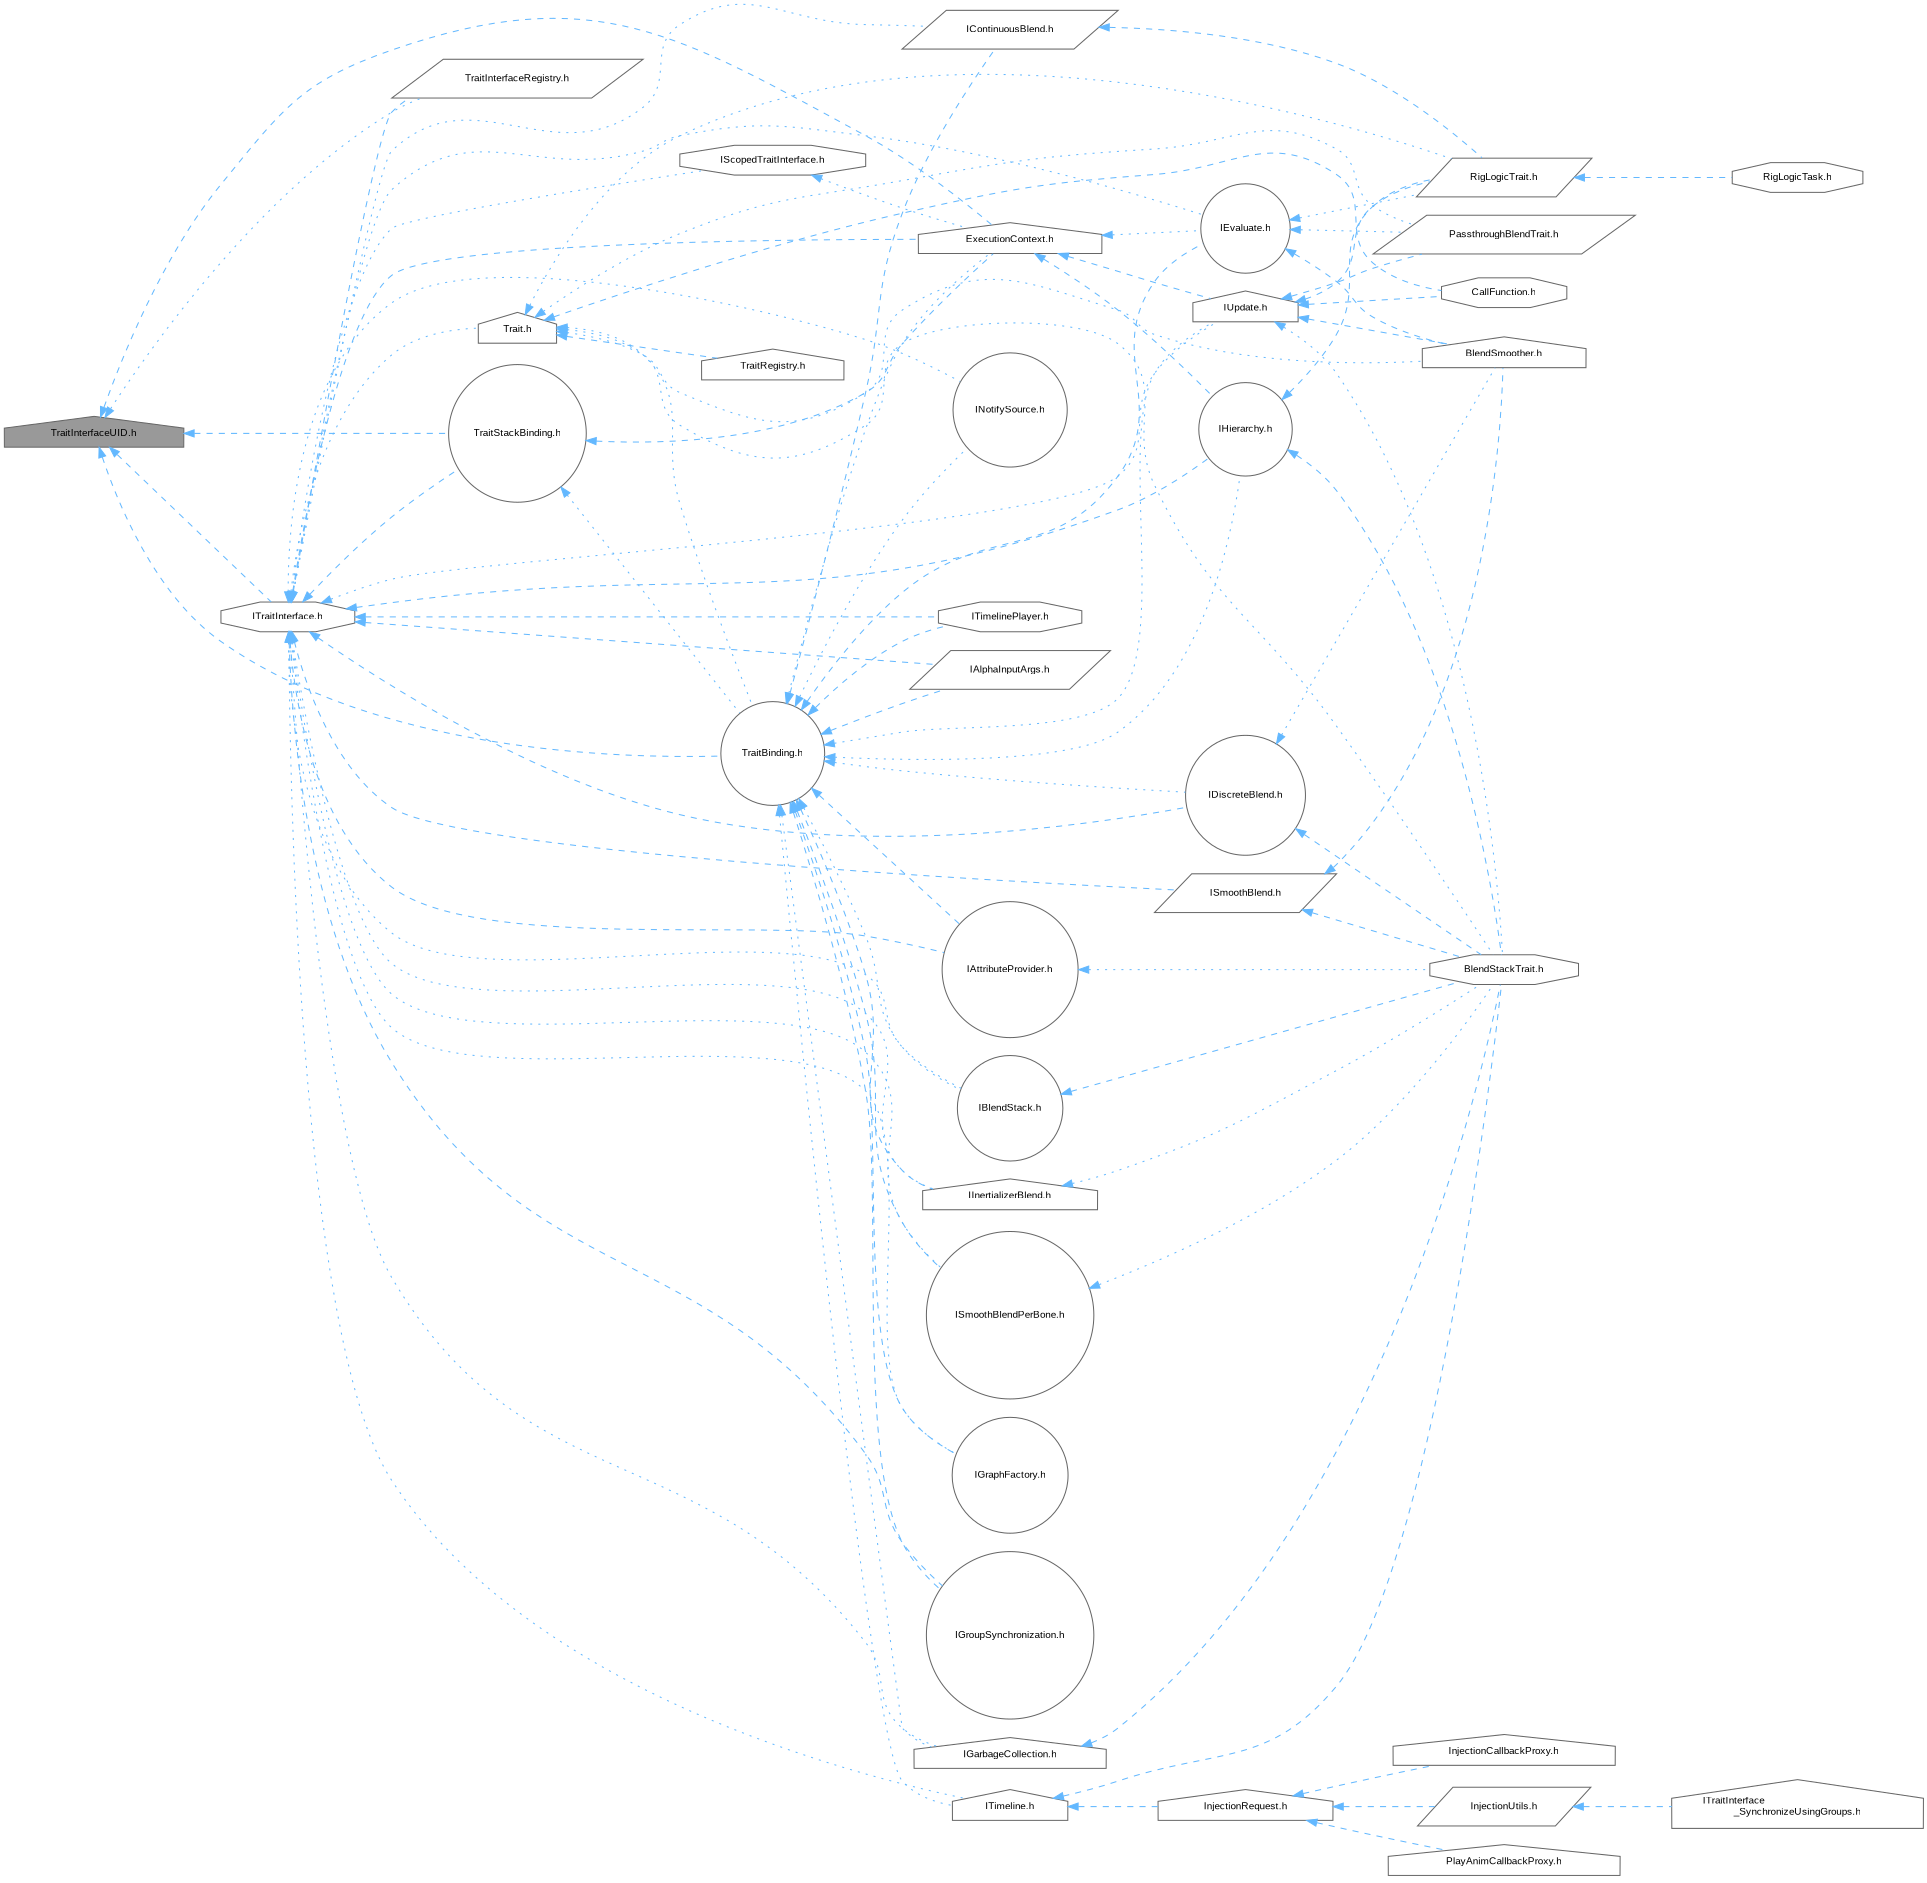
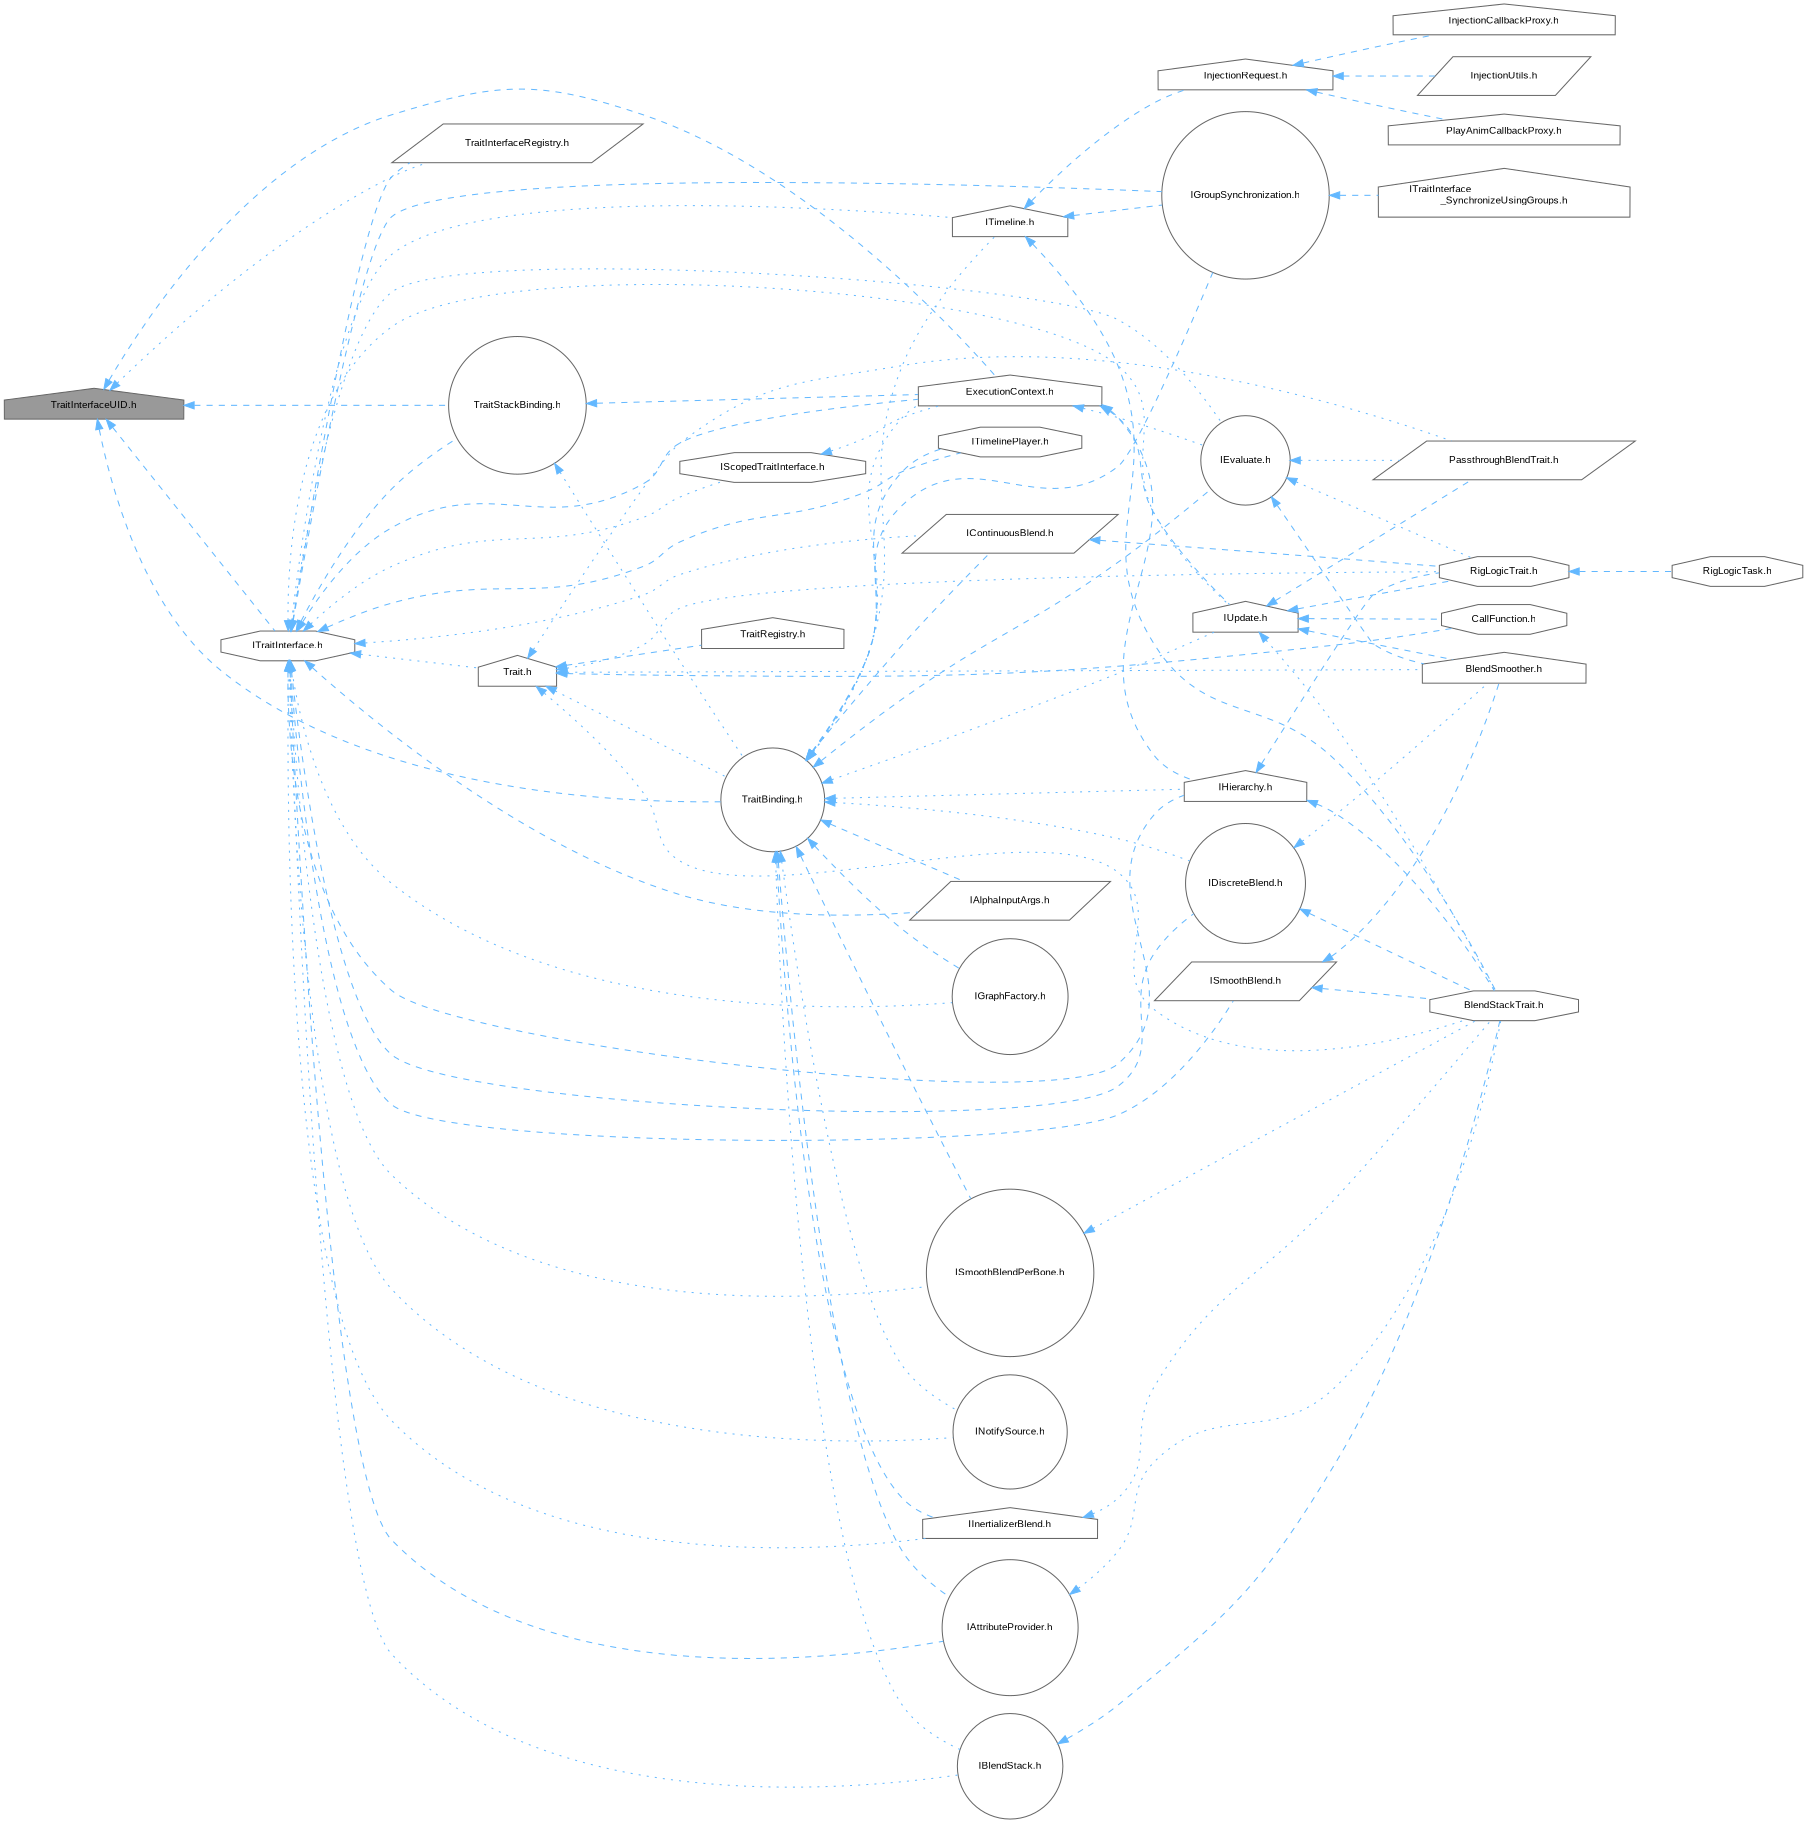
(1504, 177) -> (1504, 572)
none -> (1118, 210)
(1246, 429) -> (1246, 788)
(1010, 1755) -> none
(1628, 1807) -> (1359, 195)
